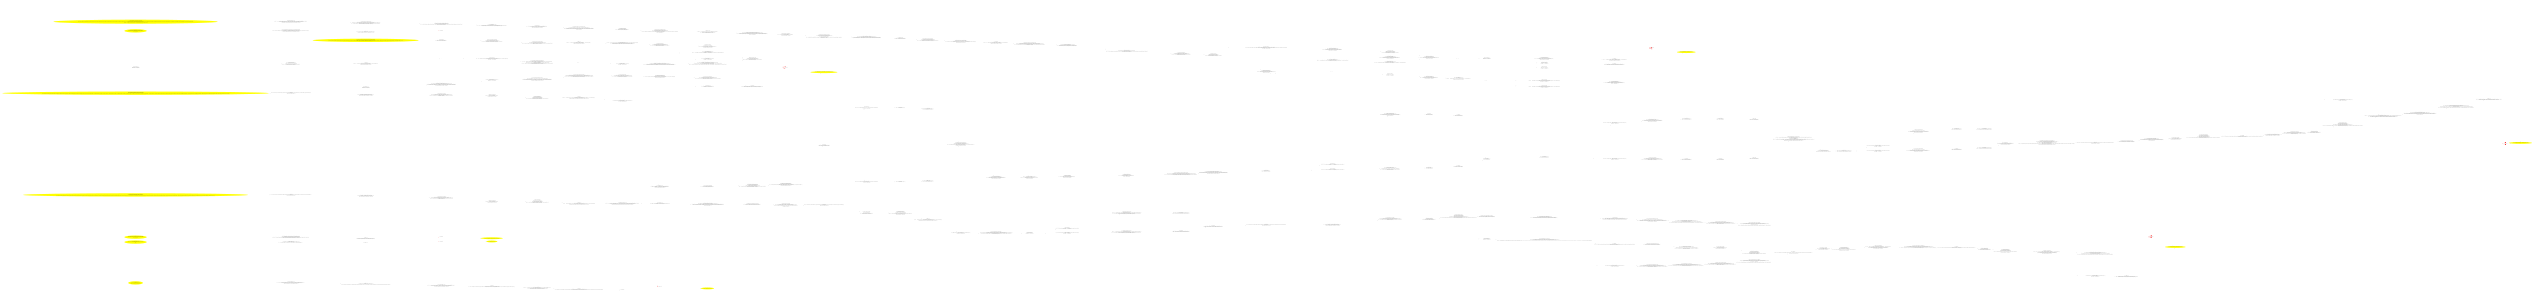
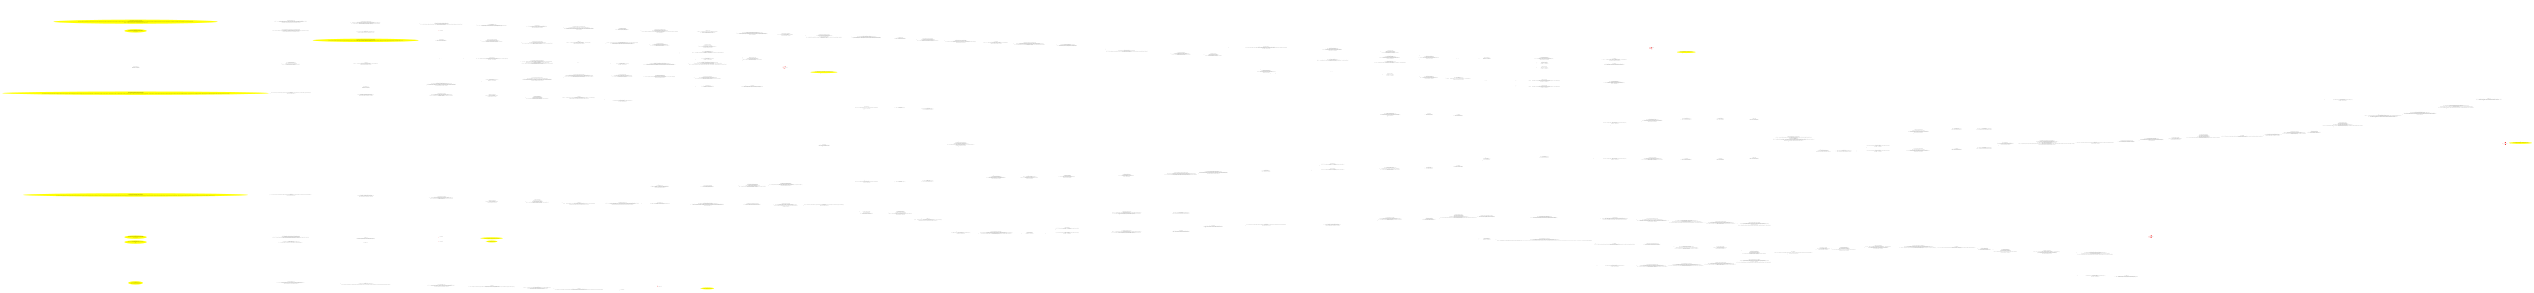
(2175, 247) -> none
